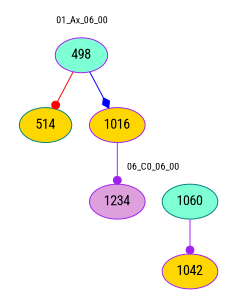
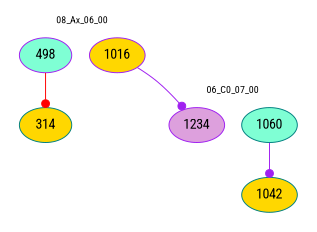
(82, 21) -> (82, 21)
(97, 85) -> none
(46, 125) -> (46, 125)
(154, 167) -> (233, 91)
(190, 271) -> (270, 195)
